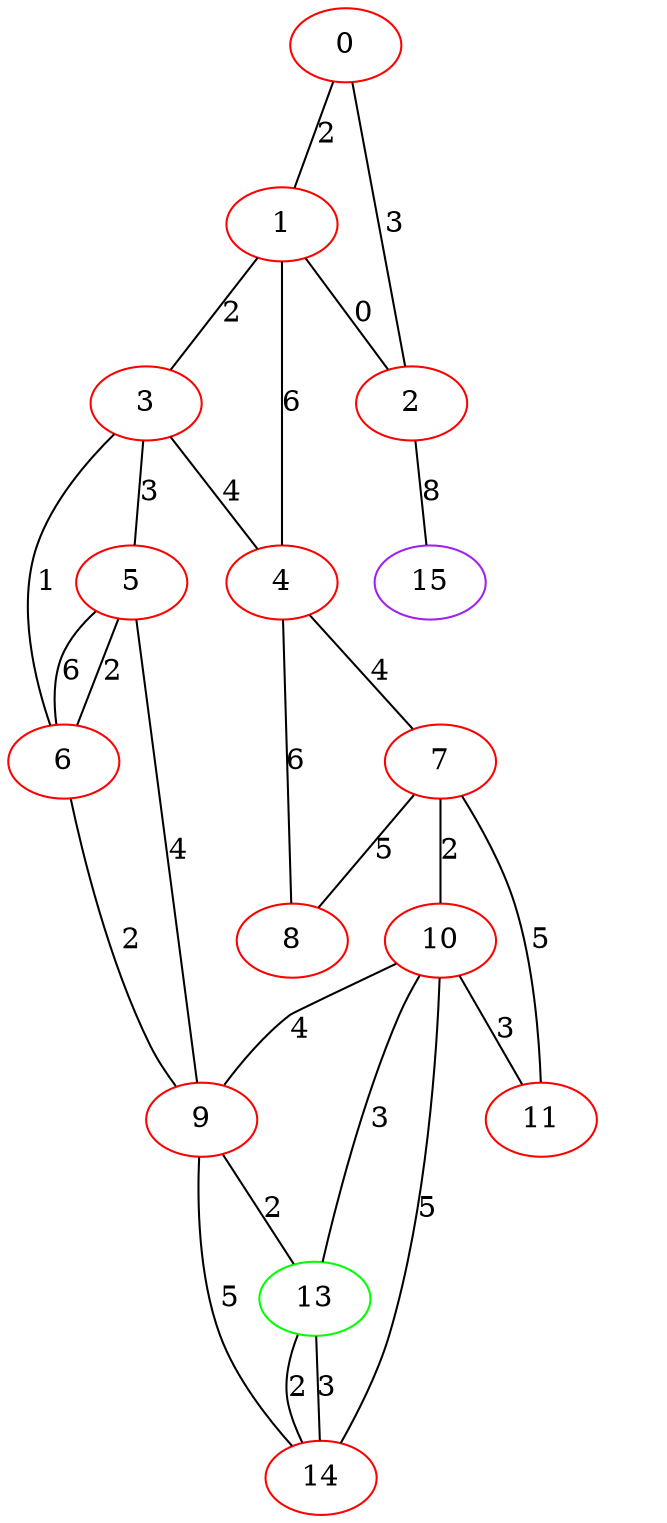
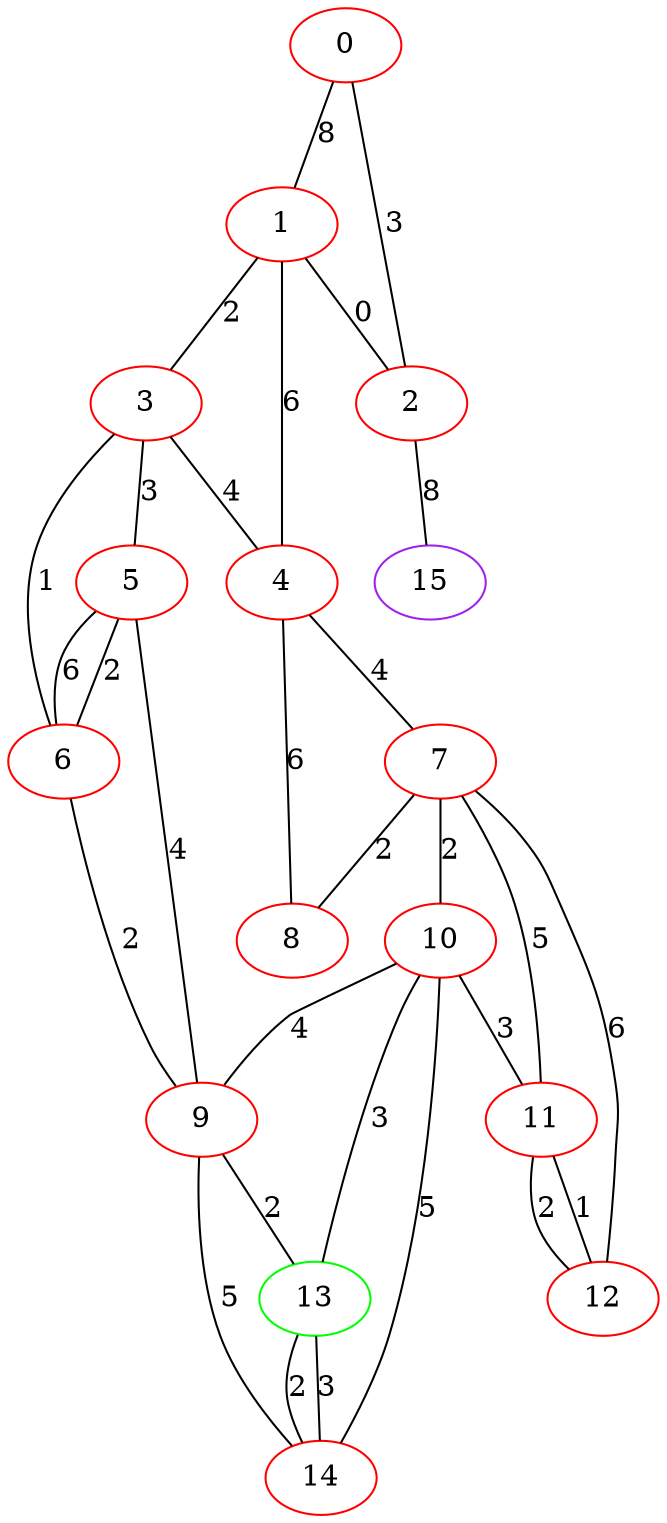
(327, 135) -> (327, 135)
(385, 851) -> (385, 851)
none -> (603, 1299)
